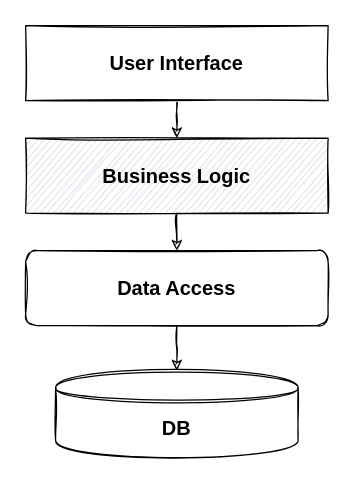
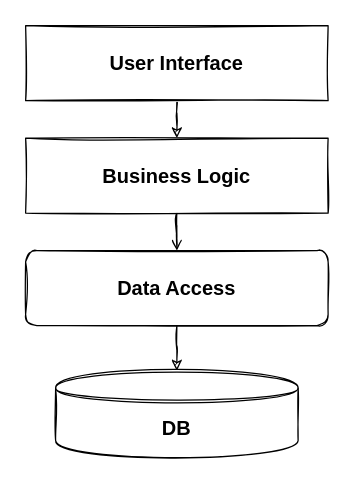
(177, 176) -> (177, 176)
(177, 241) -> (177, 243)
